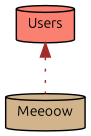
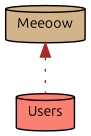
(45, 76) -> (45, 76)
